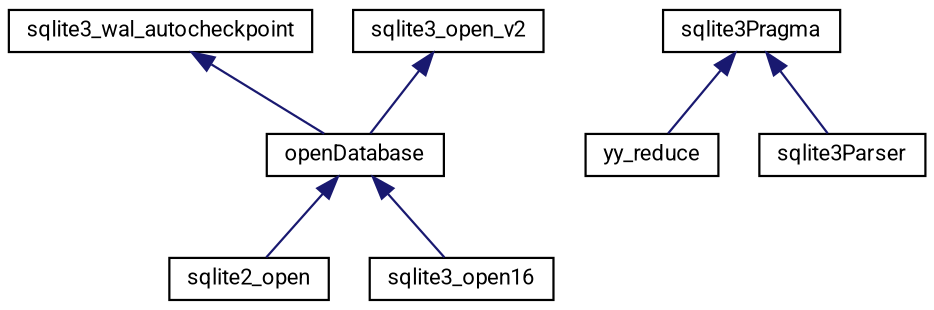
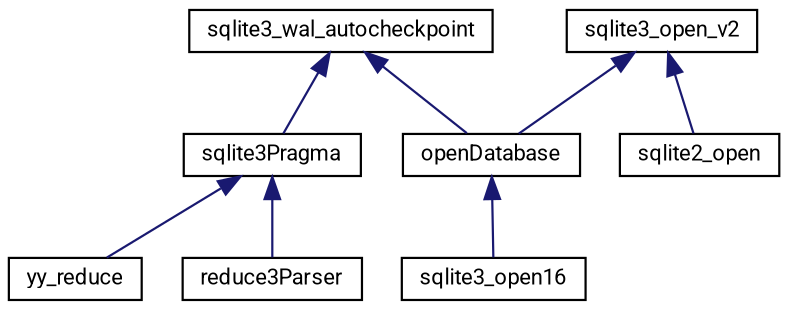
none -> (301, 103)
(842, 155) -> (272, 279)
(295, 226) -> (684, 104)
